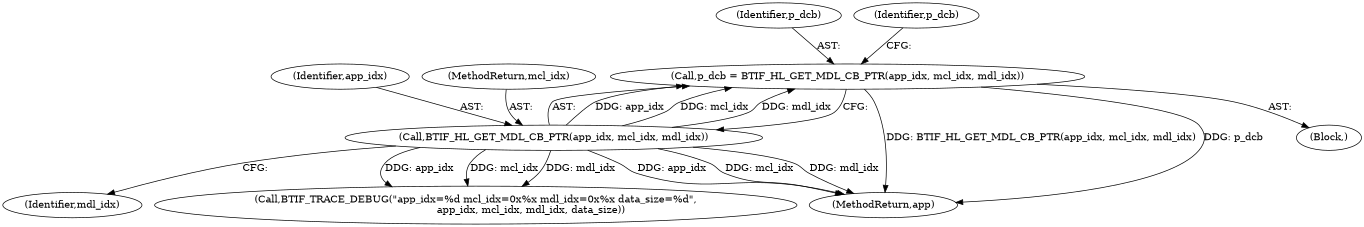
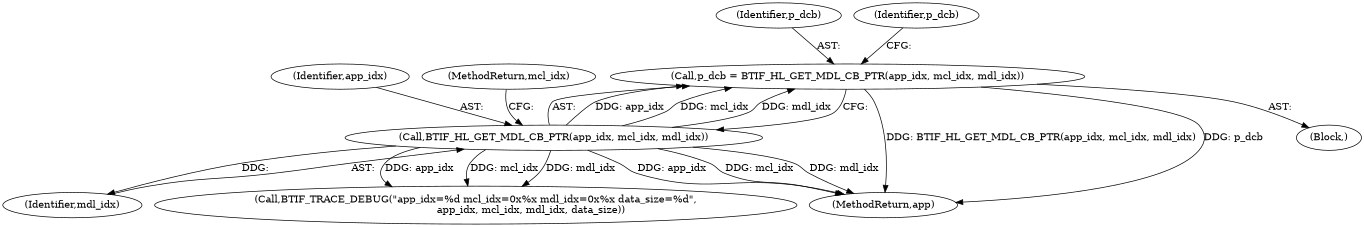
(523, 107) -> (523, 107)
(257, 168) -> (257, 168)
none -> (283, 172)
